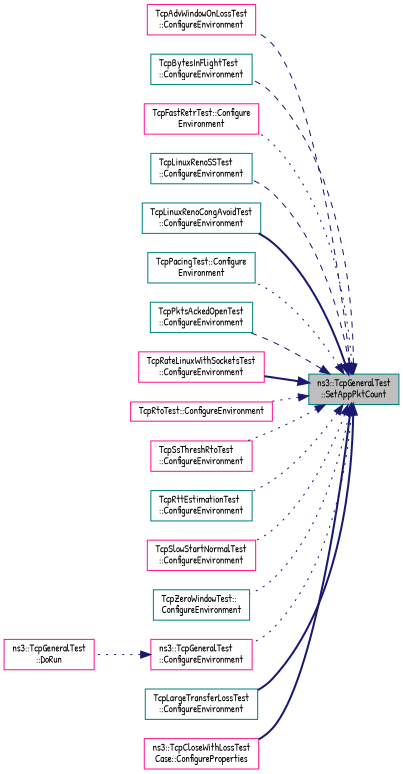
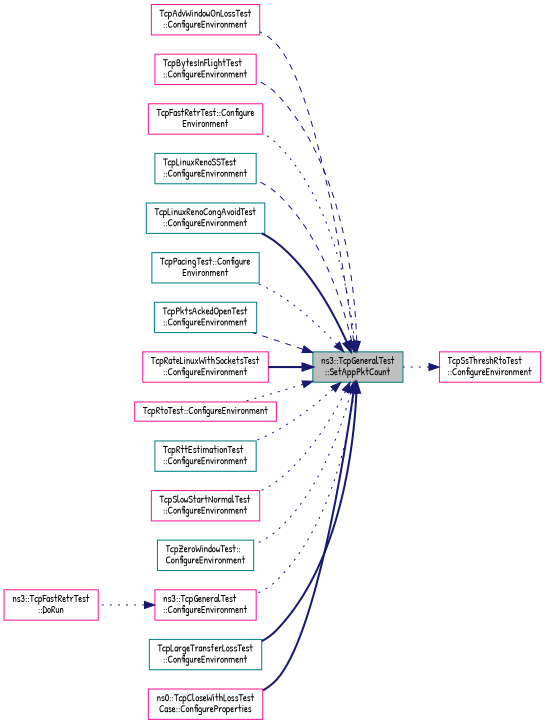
(201, 69) -> (206, 69)
(282, 426) -> (416, 367)
(49, 655) -> (51, 605)
(201, 754) -> (206, 704)
